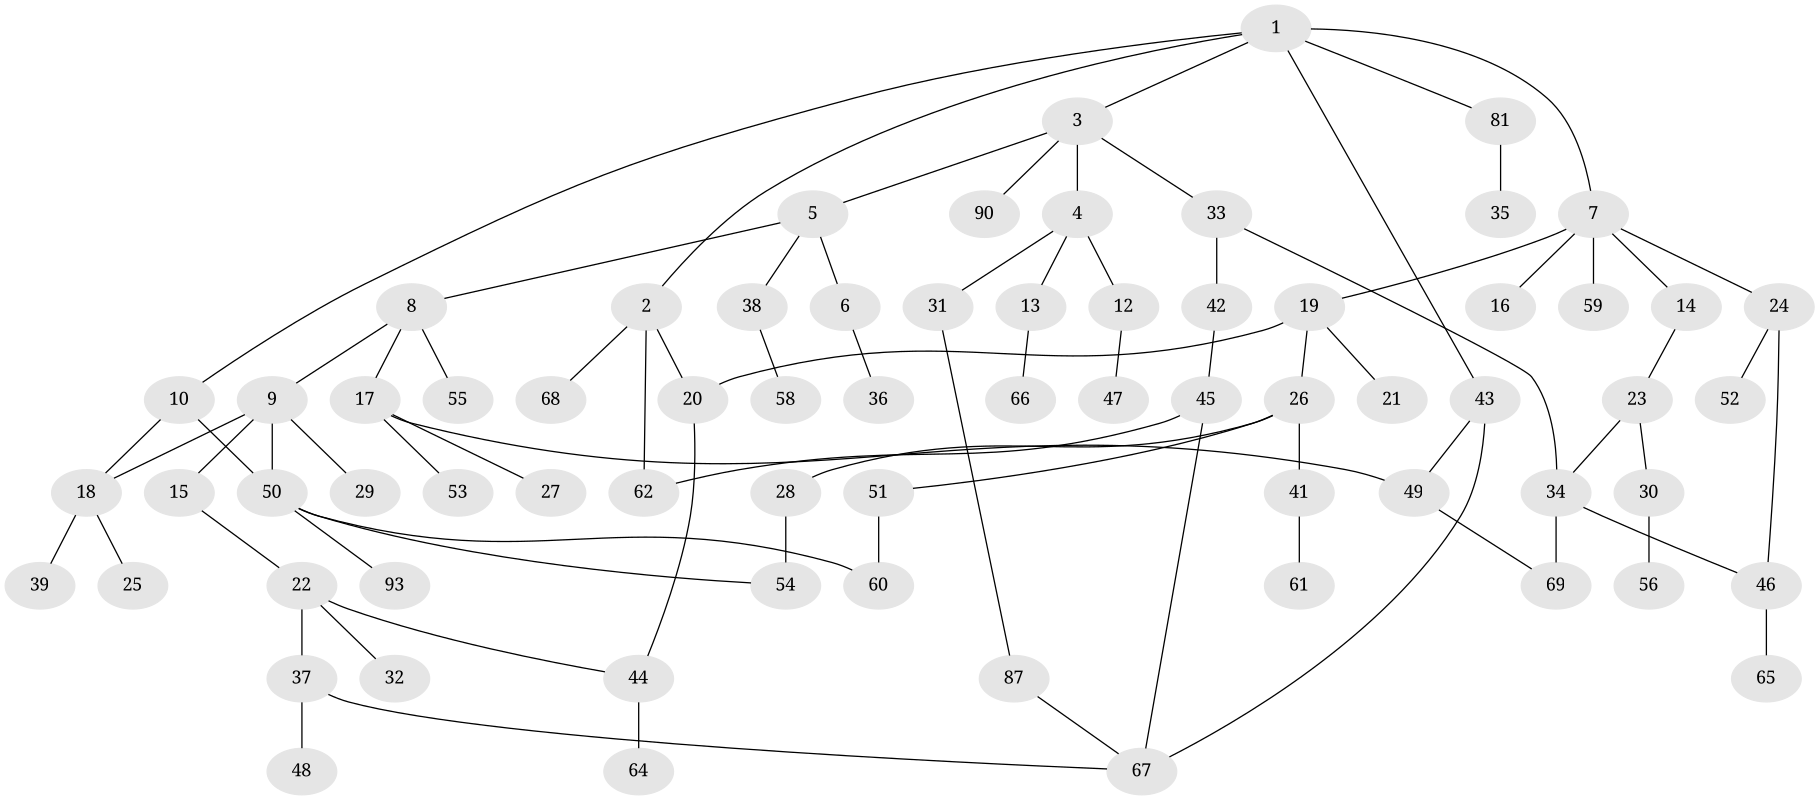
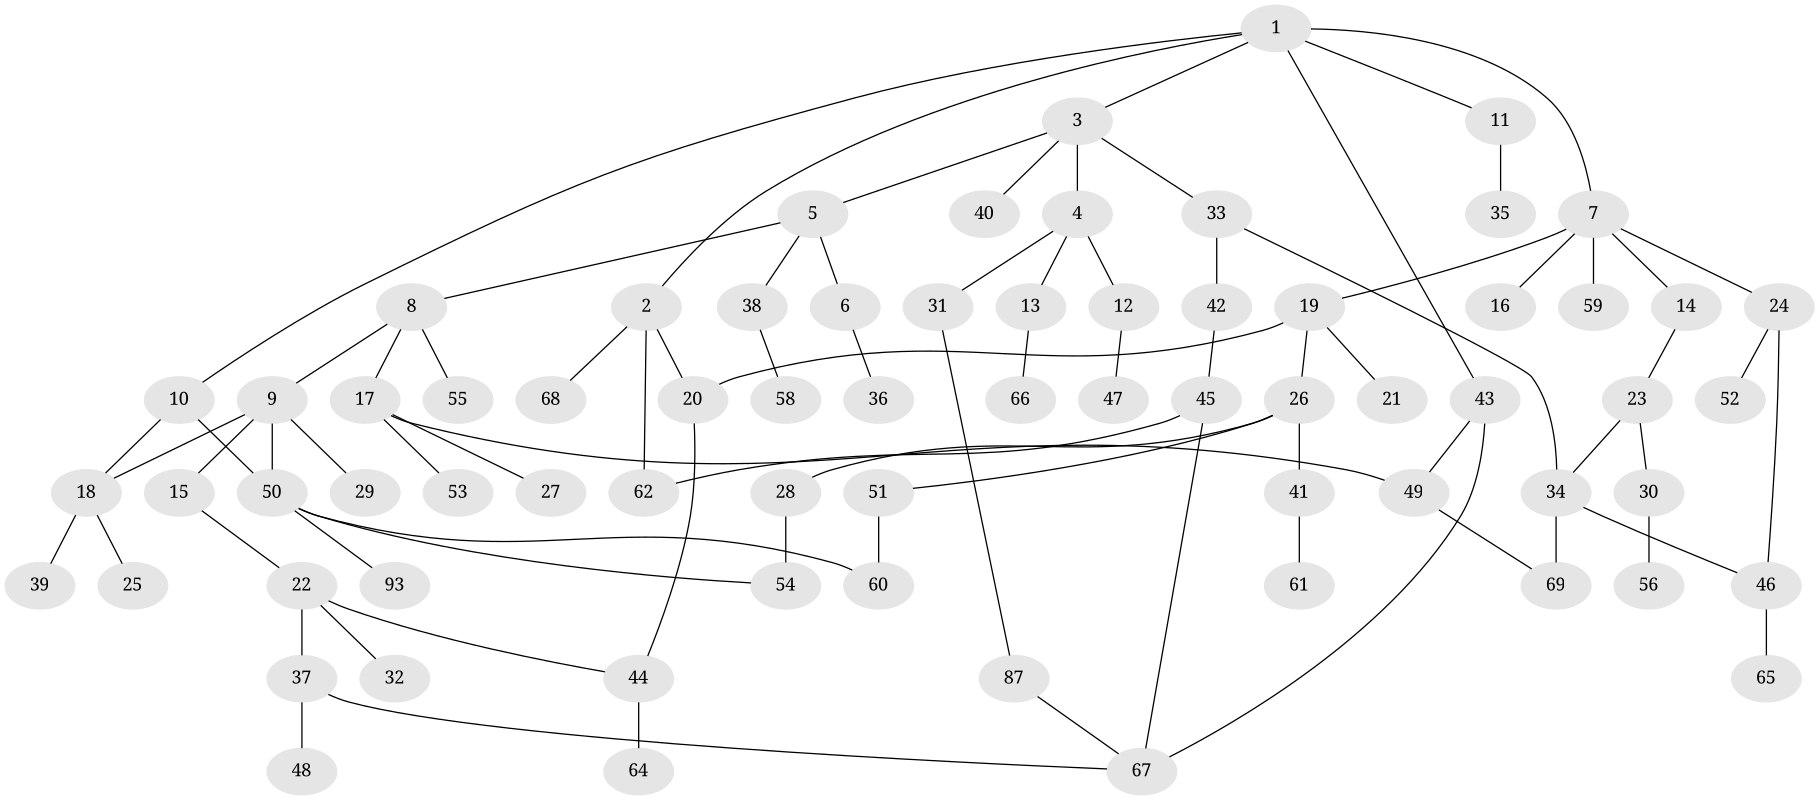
(1501, 121) -> (1501, 121)
(984, 214) -> (984, 214)
